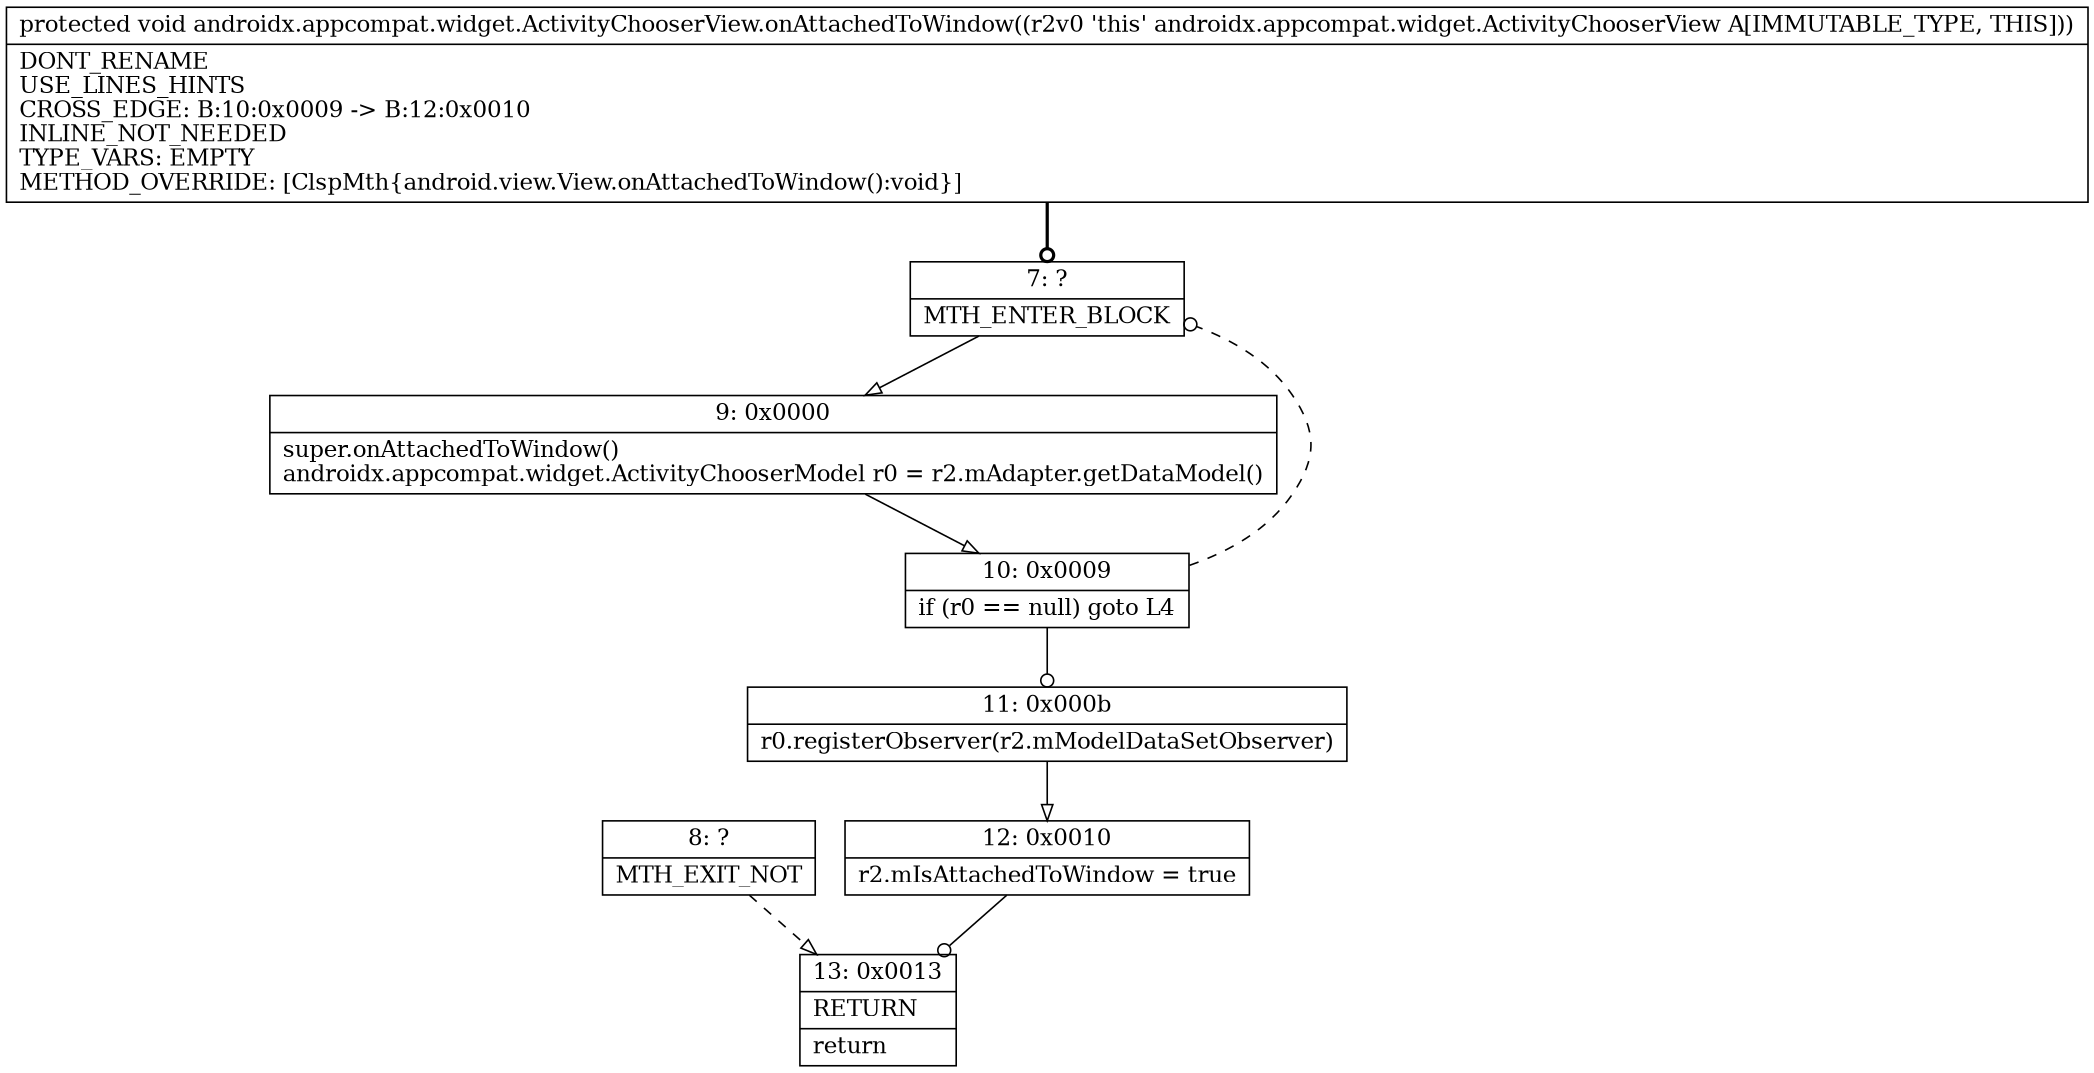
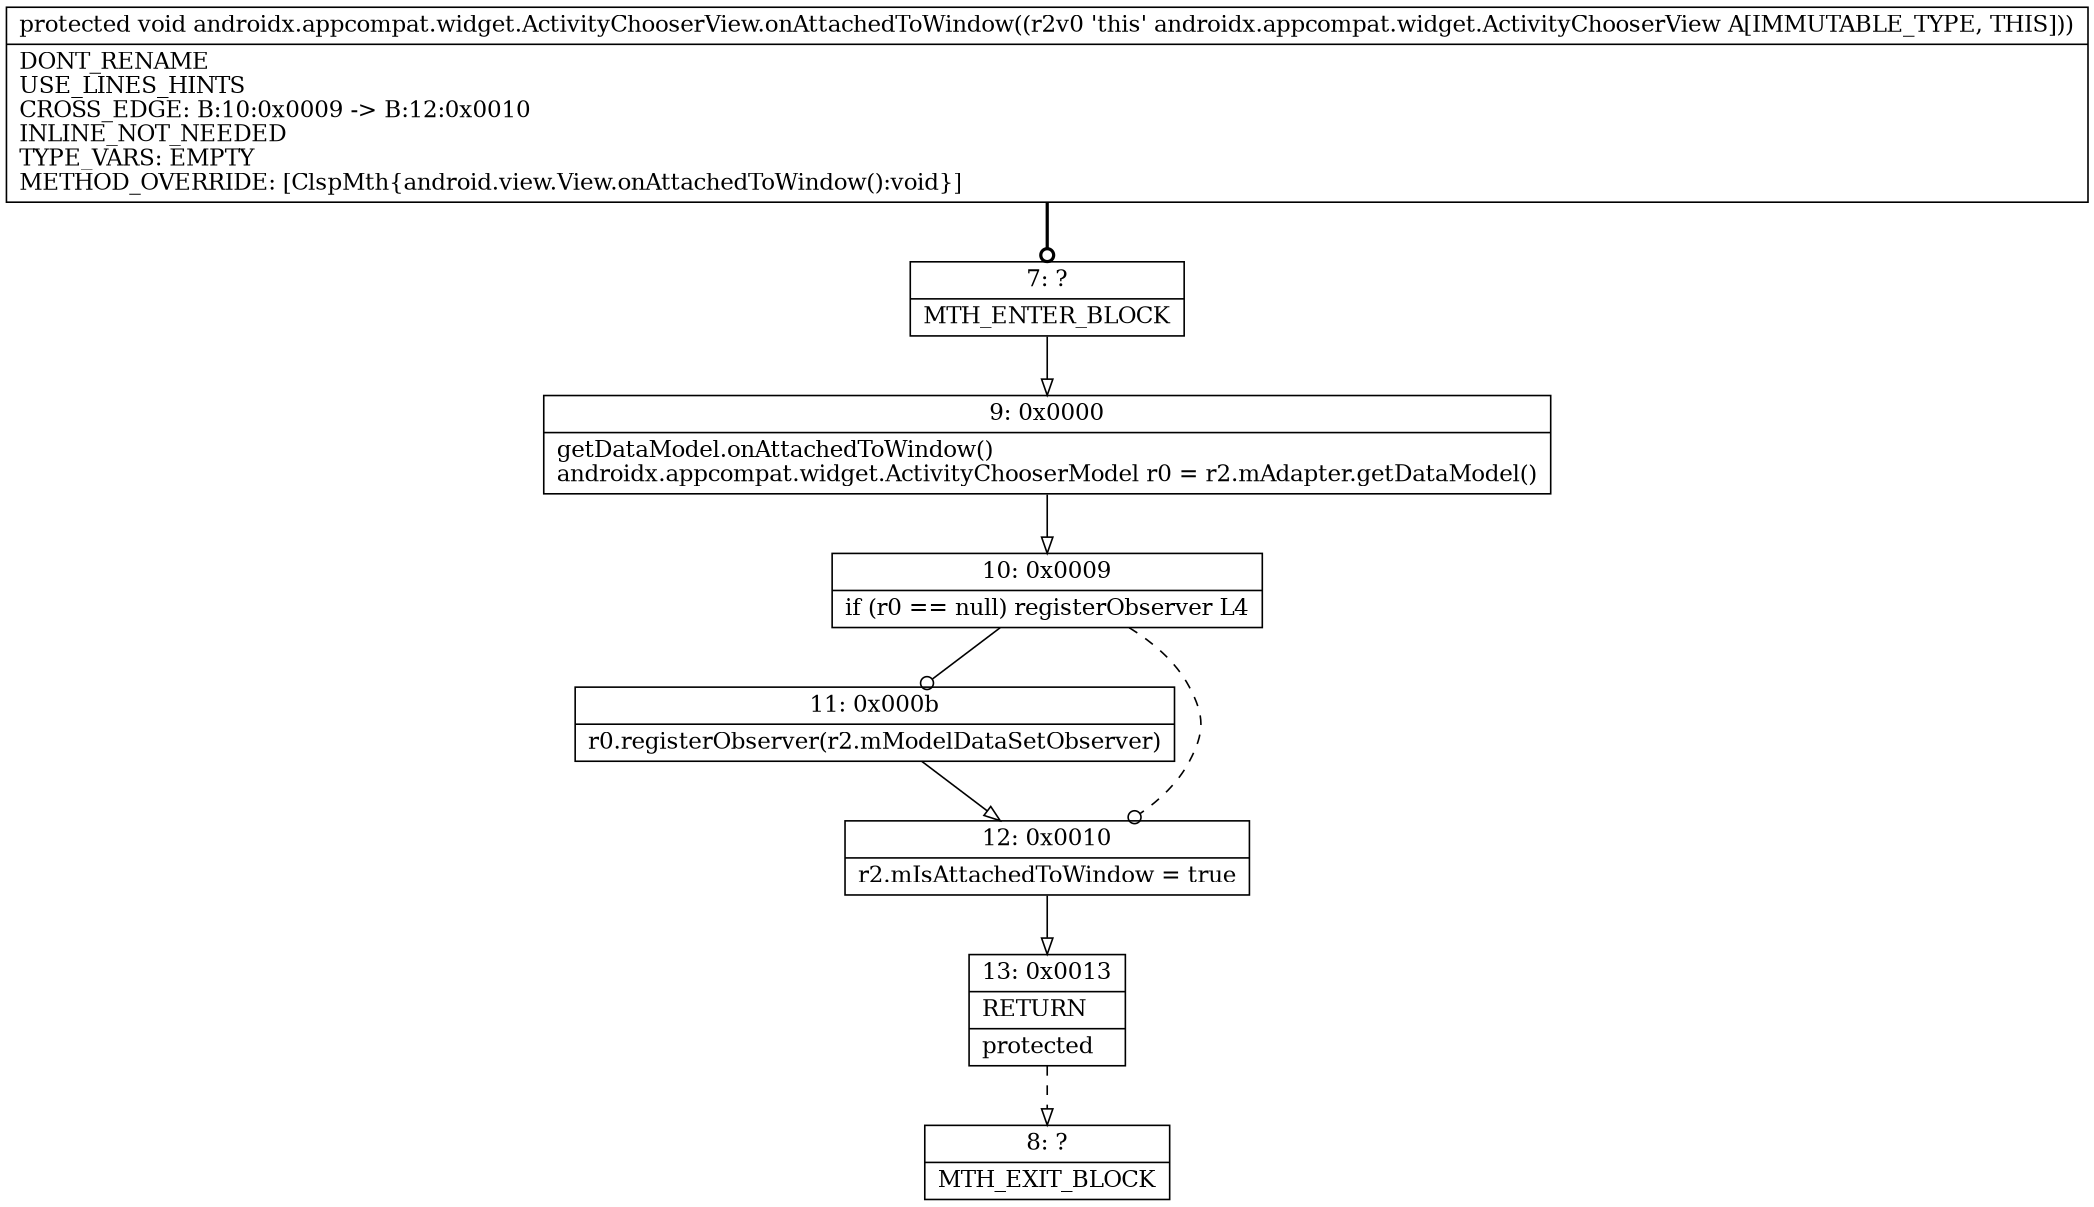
(1311, 449) -> (1200, 718)
(451, 450) -> (775, 450)
(1047, 608) -> (1047, 608)
(709, 876) -> (1047, 1180)
(777, 919) -> (1047, 1087)
(978, 920) -> (1047, 917)
(850, 1046) -> (1038, 1046)
